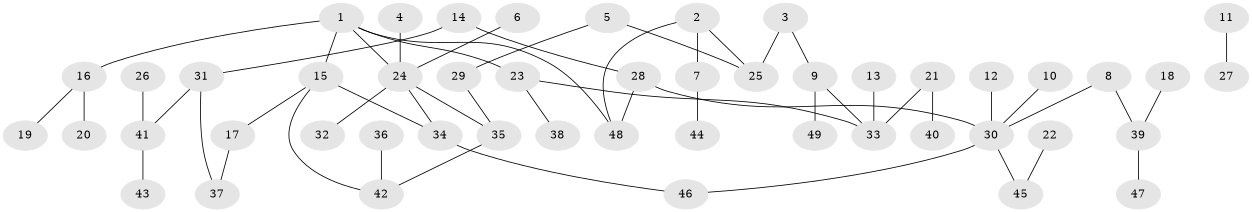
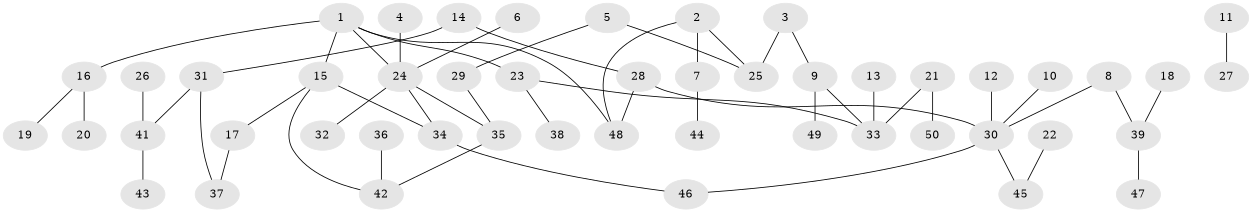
(933, 136) -> (933, 136)
